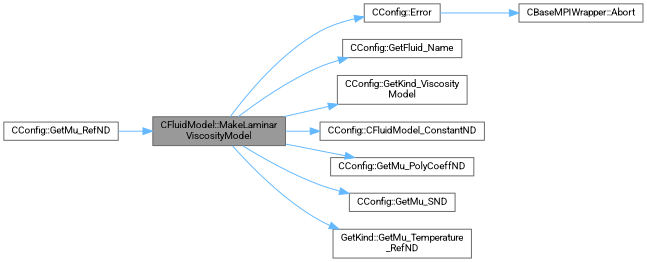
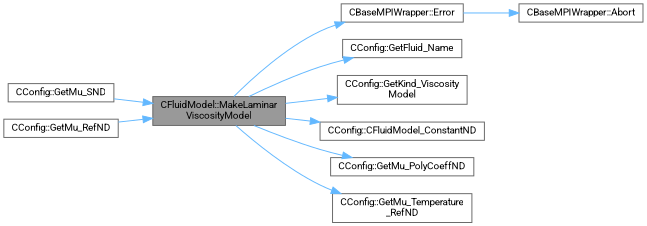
(402, 13) -> (402, 13)
(289, 172) -> (129, 101)
(402, 244) -> (402, 208)
